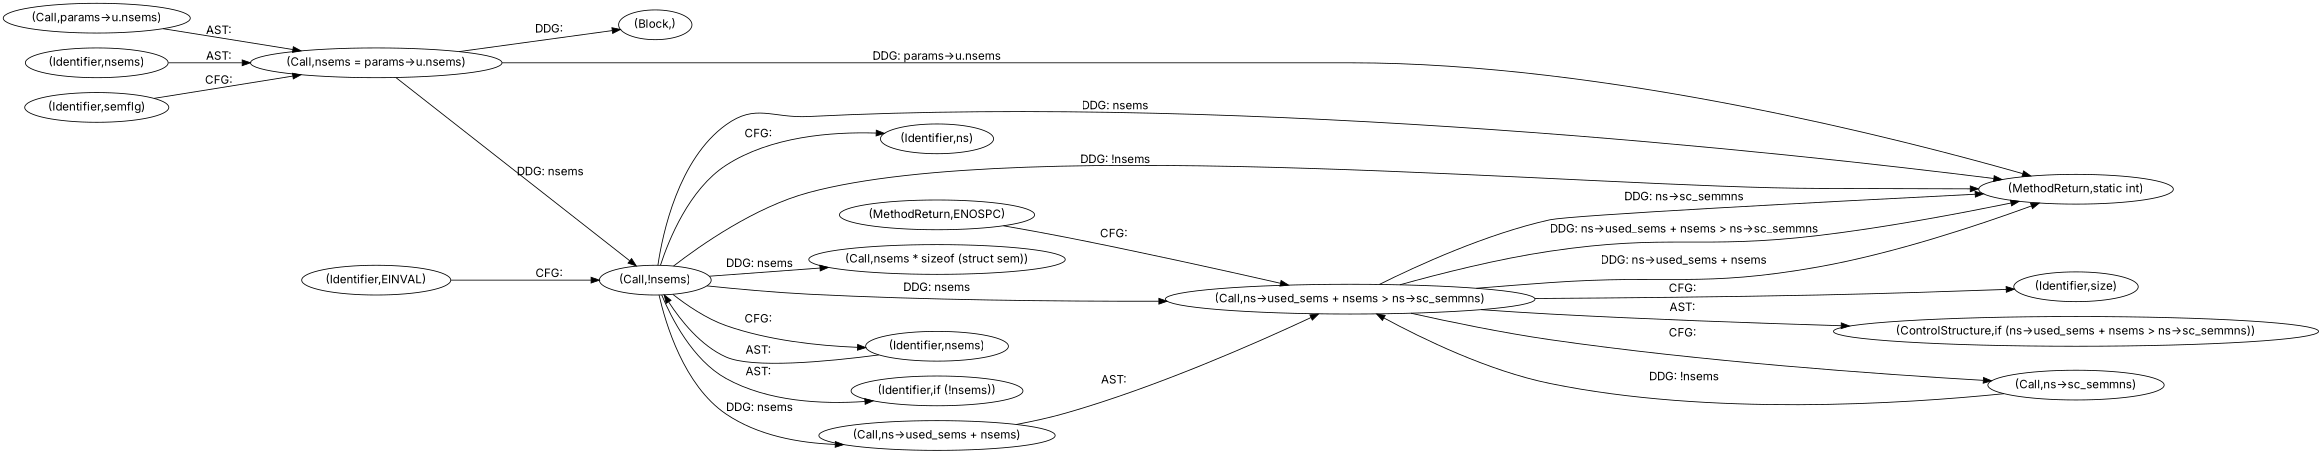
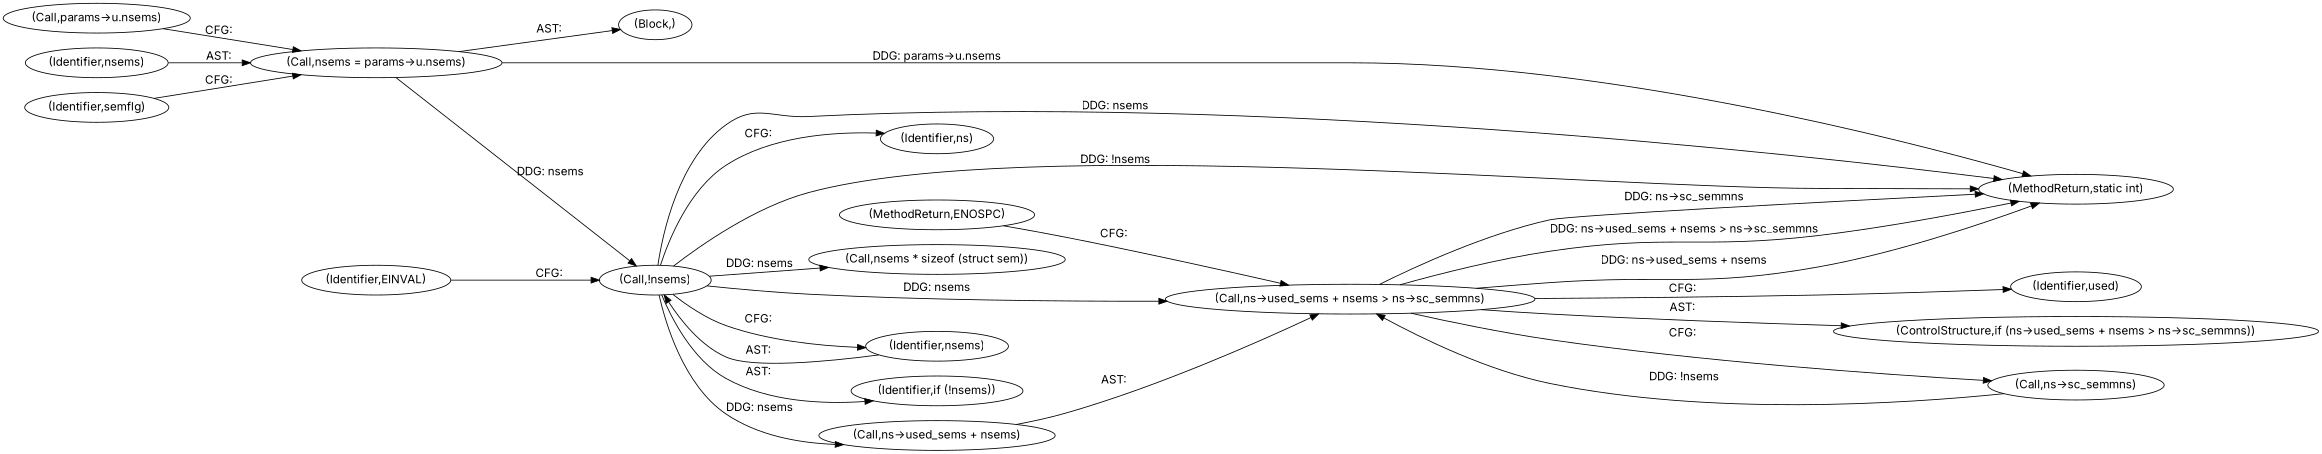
(551, 29) -> (551, 29)
(220, 31) -> (220, 31)
(2076, 287) -> (2076, 287)
